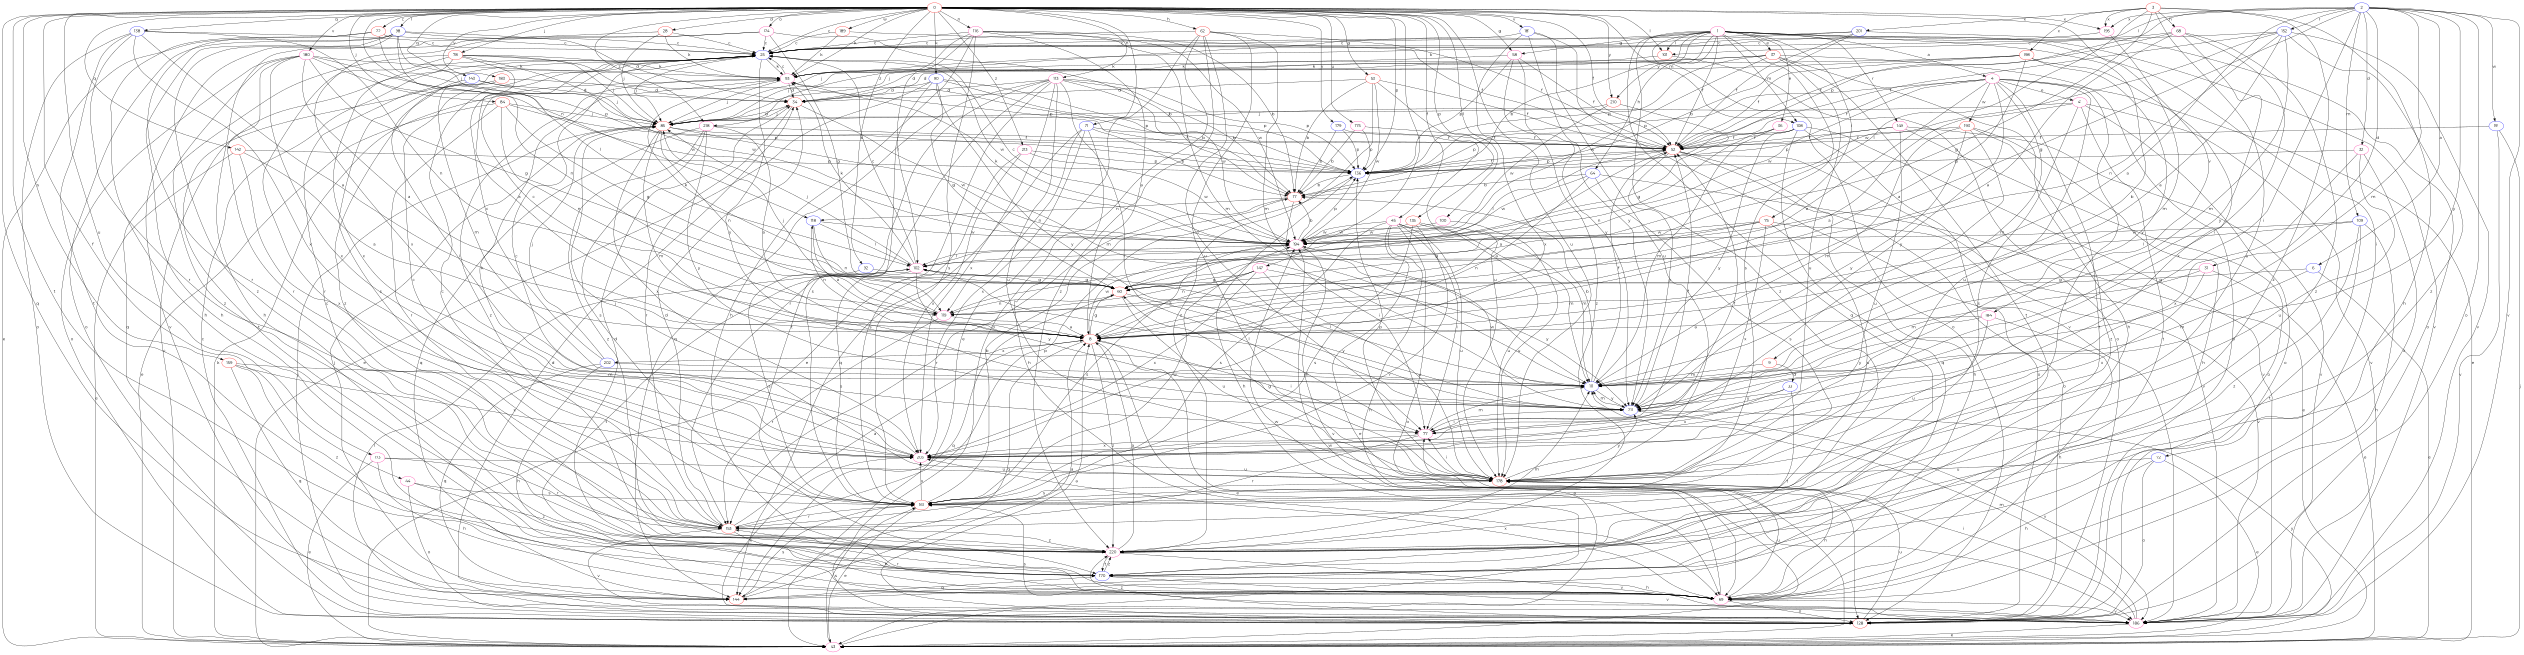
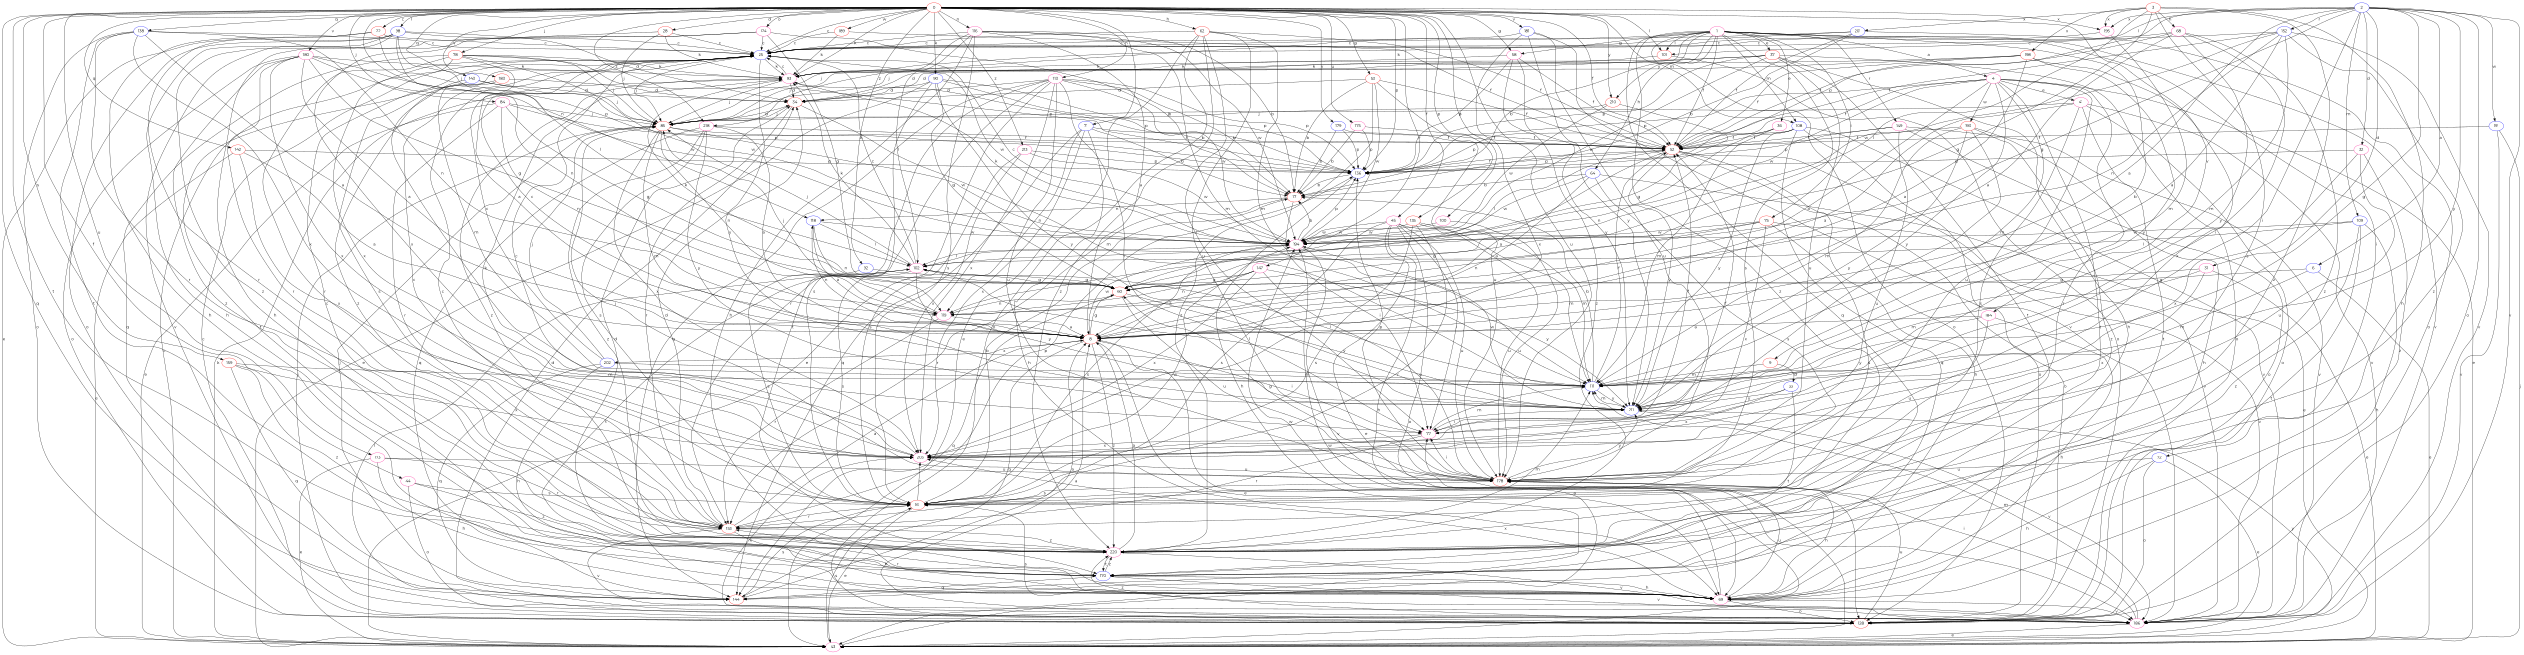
(503, 102) -> (503, 102)
(2374, 197) -> (2364, 197)
